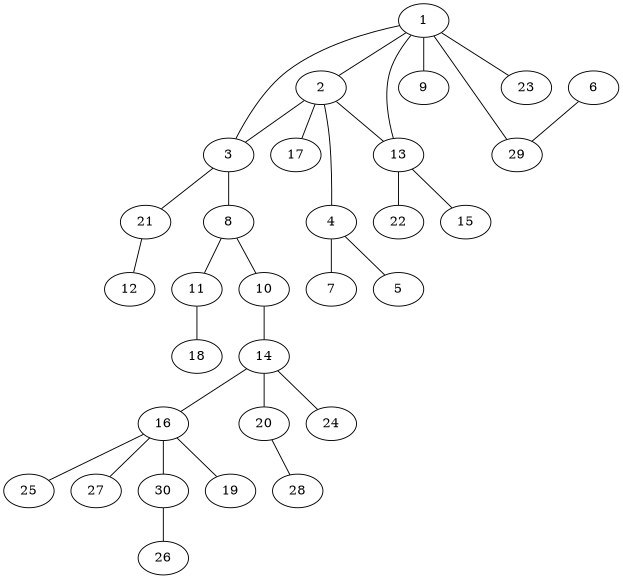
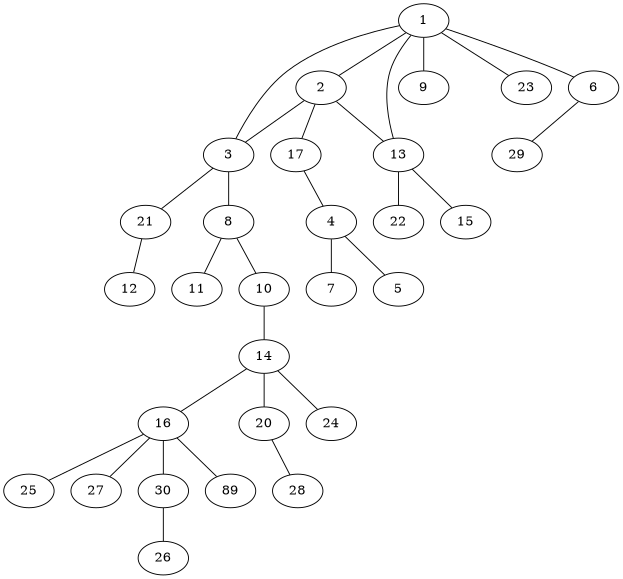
(470, 88) -> (510, 52)
(331, 155) -> (314, 189)
(197, 357) -> none
(231, 491) -> (231, 491)
